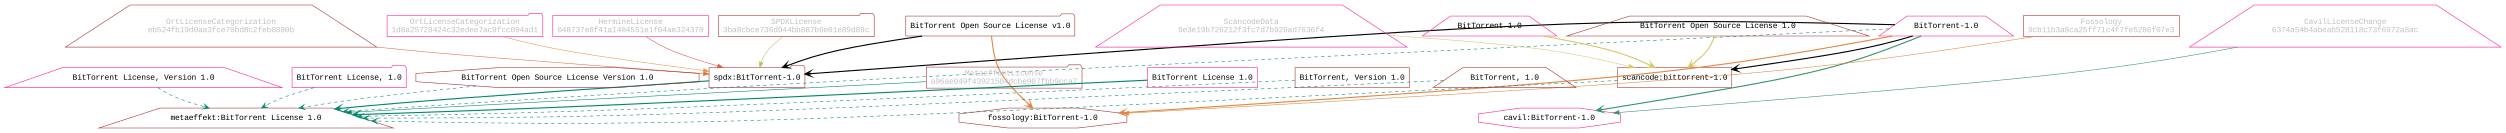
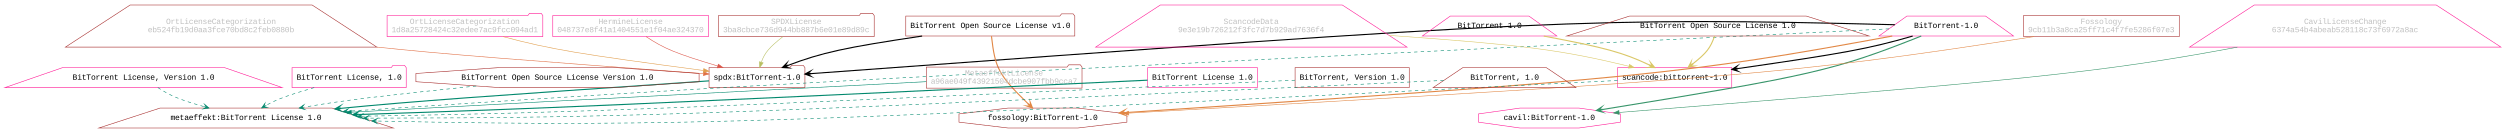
(1675, 78) -> (1675, 78)
